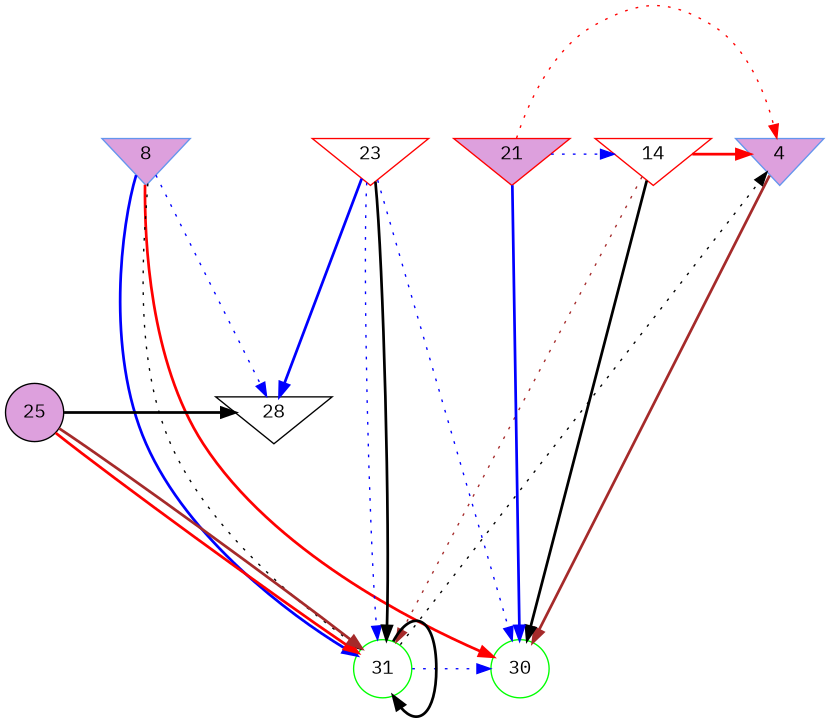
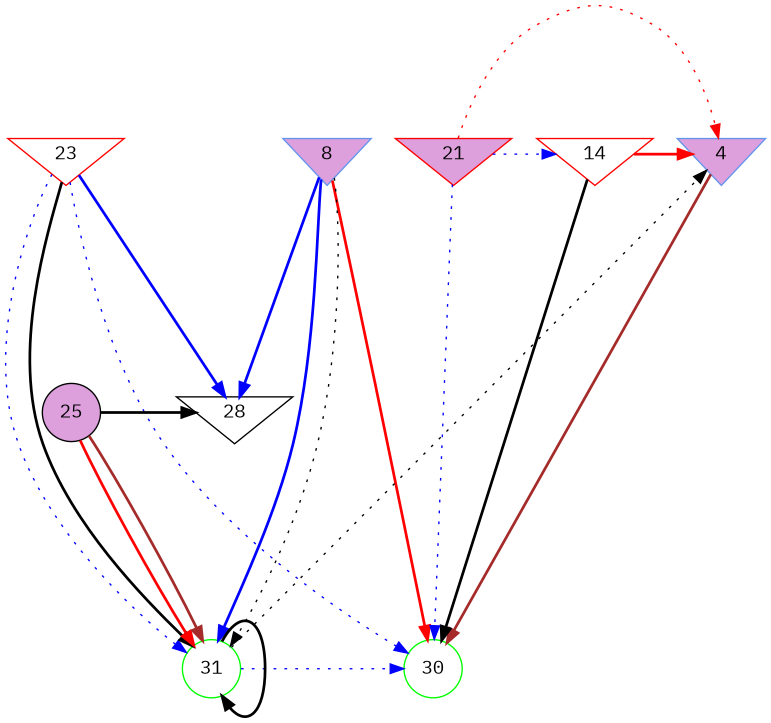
(208, 280) -> (282, 280)
(528, 392) -> none
(516, 395) -> (444, 405)
